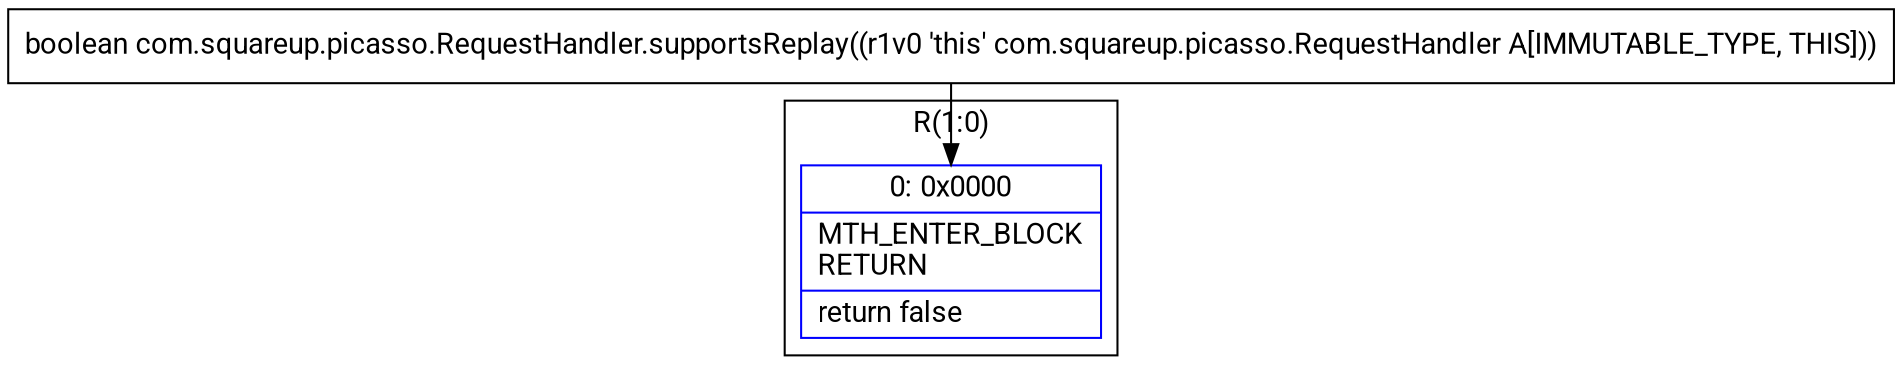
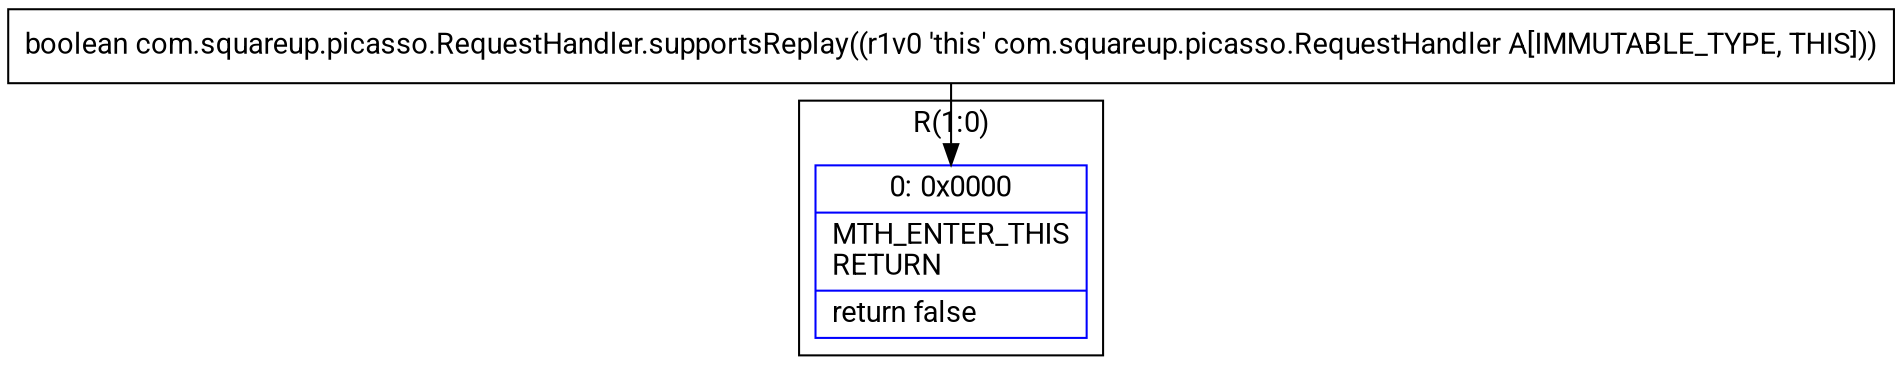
(951, 235) -> (951, 235)
